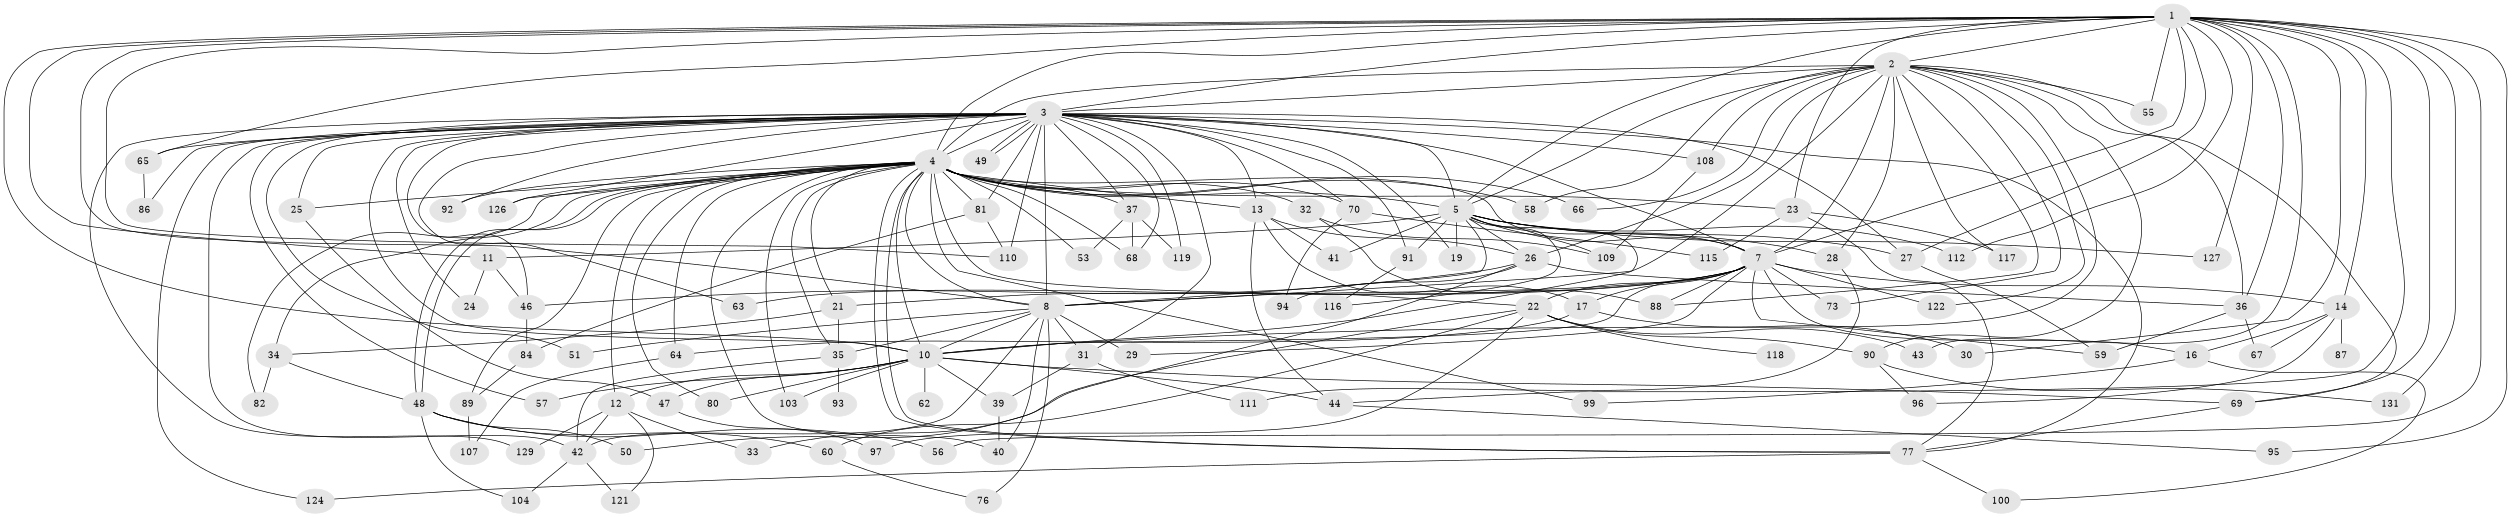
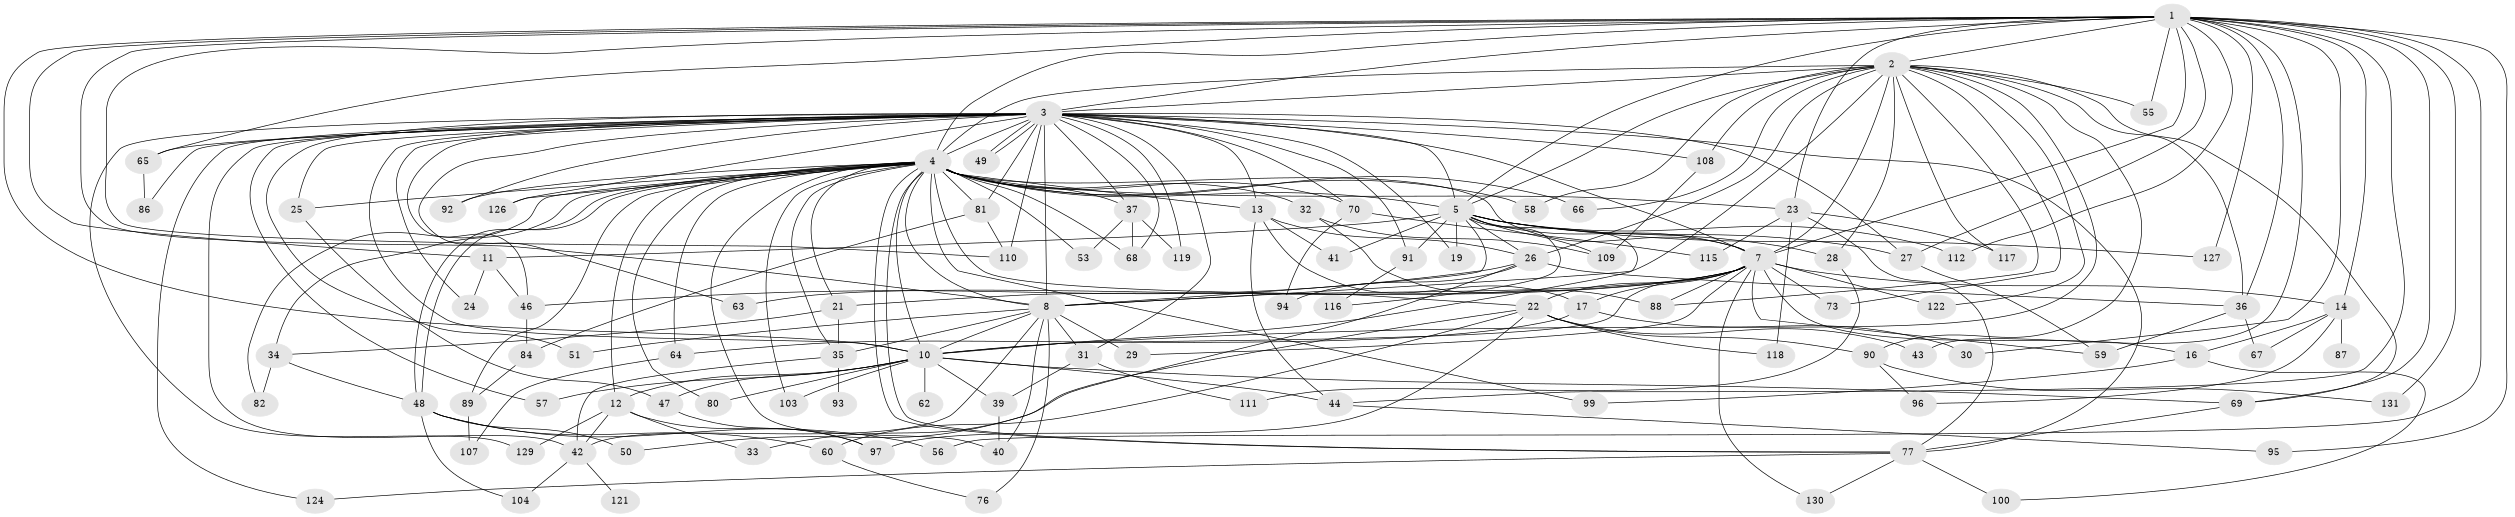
none -> (1784, 289)
(654, 454) -> (699, 427)
none -> (1815, 501)
